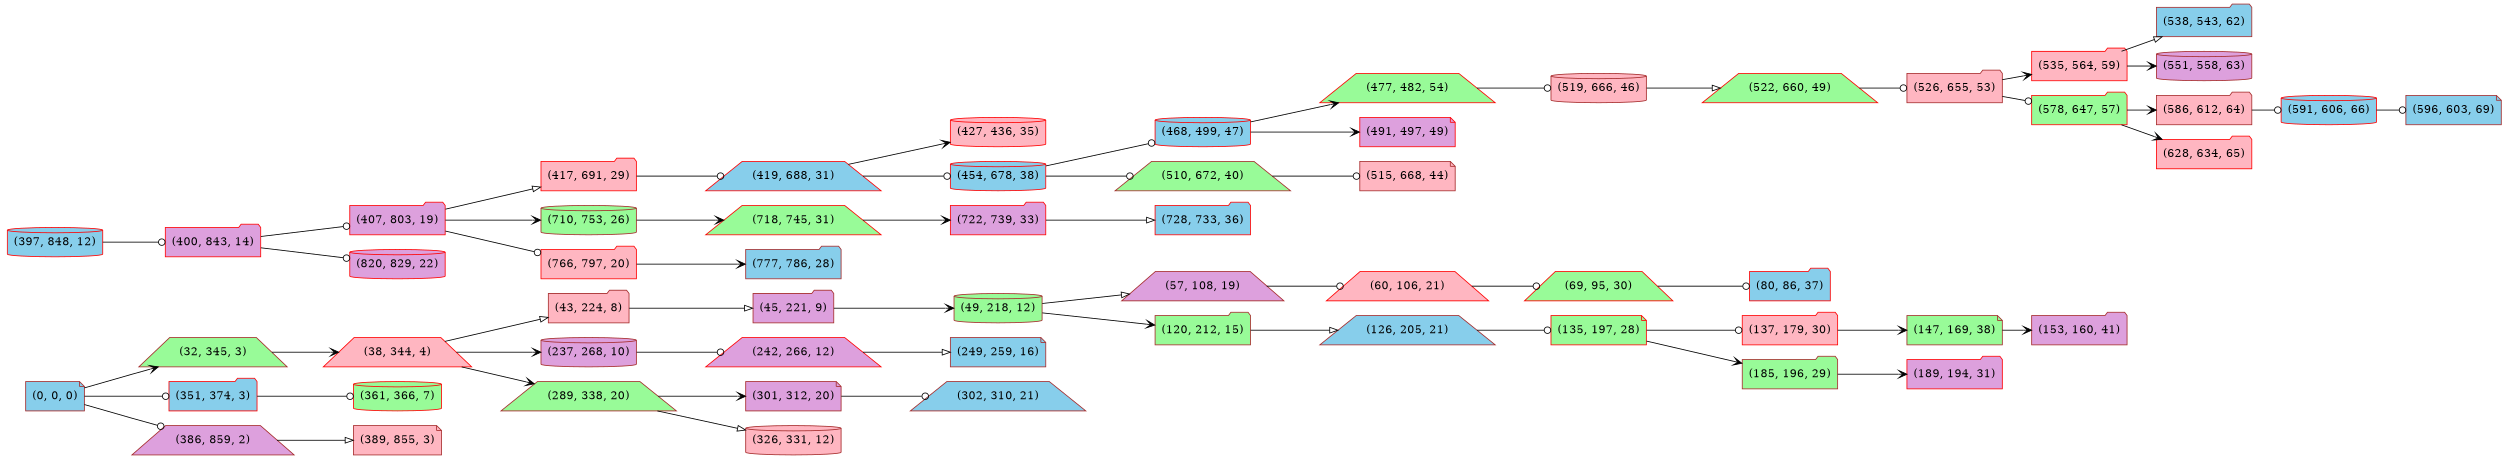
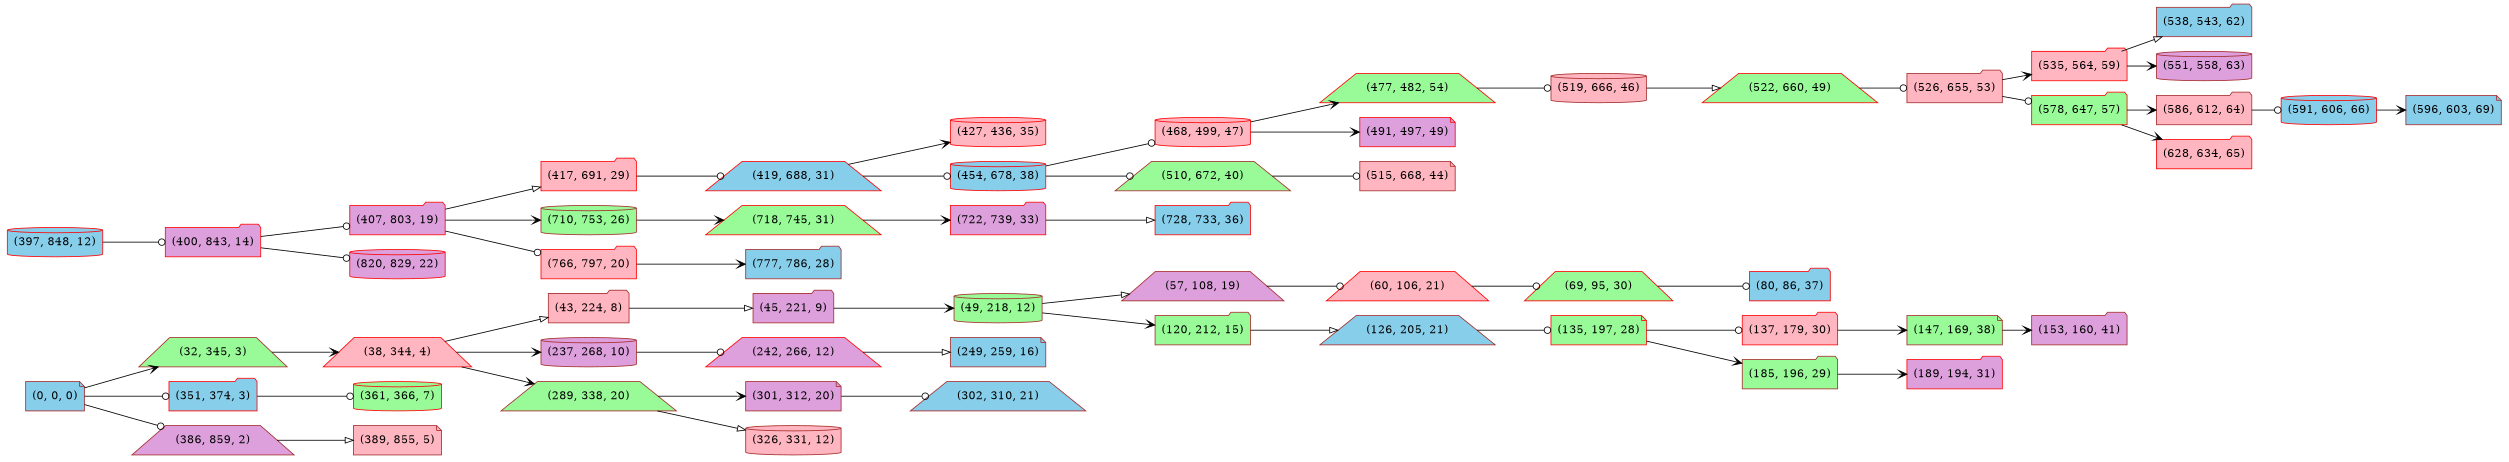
(2388, 110) -> (2388, 110)
(1203, 132) -> (1203, 132)
(397, 440) -> (397, 440)
